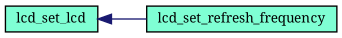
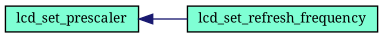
(52, 19) -> (72, 19)
